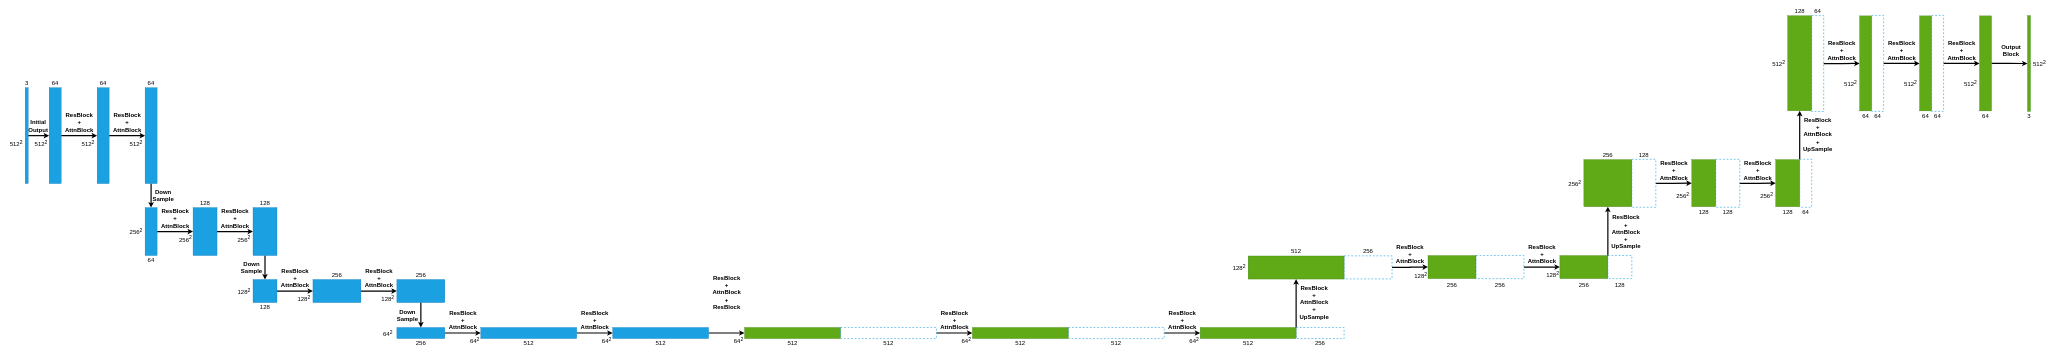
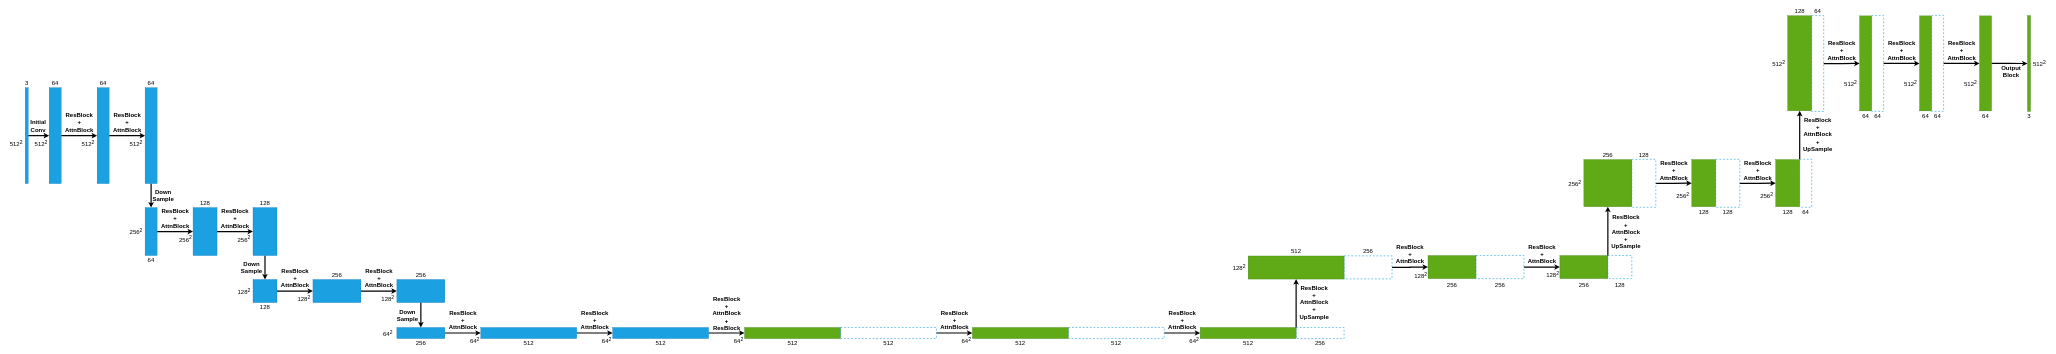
(2012, 50) -> (2012, 71)
(37, 126) -> (37, 126)
(726, 292) -> (726, 313)
